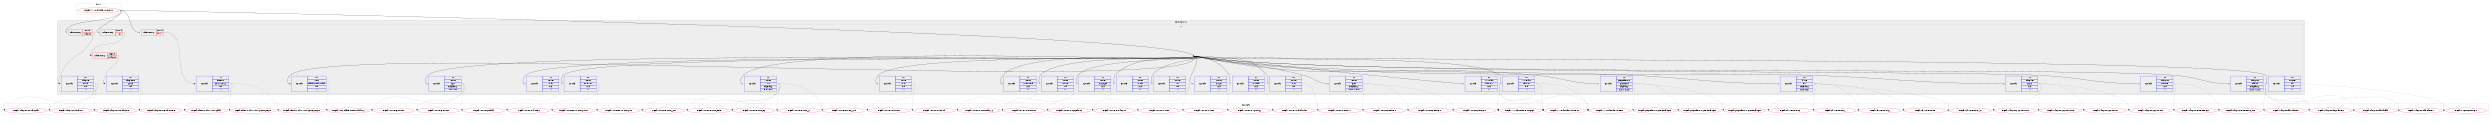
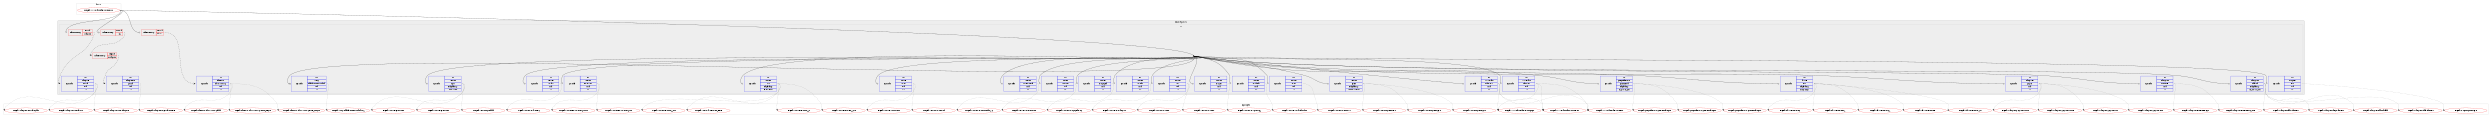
(709, 111) -> (709, 111)
(754, 111) -> none
